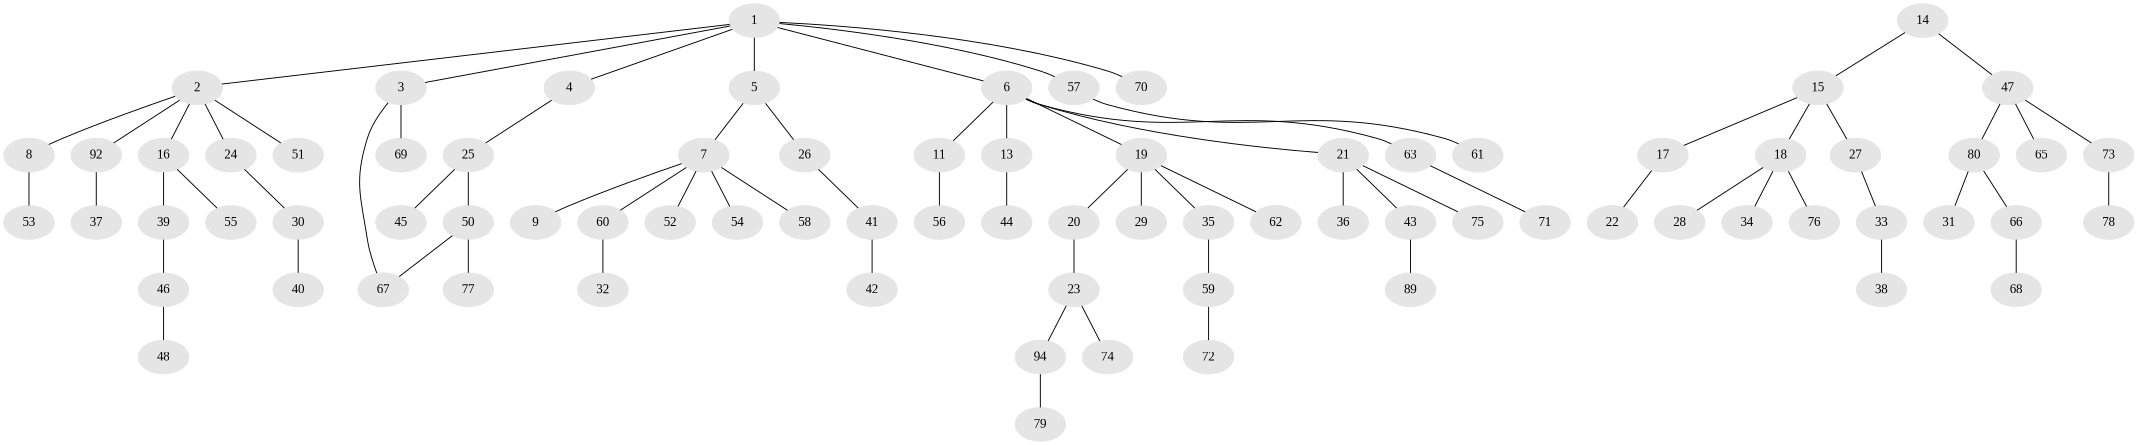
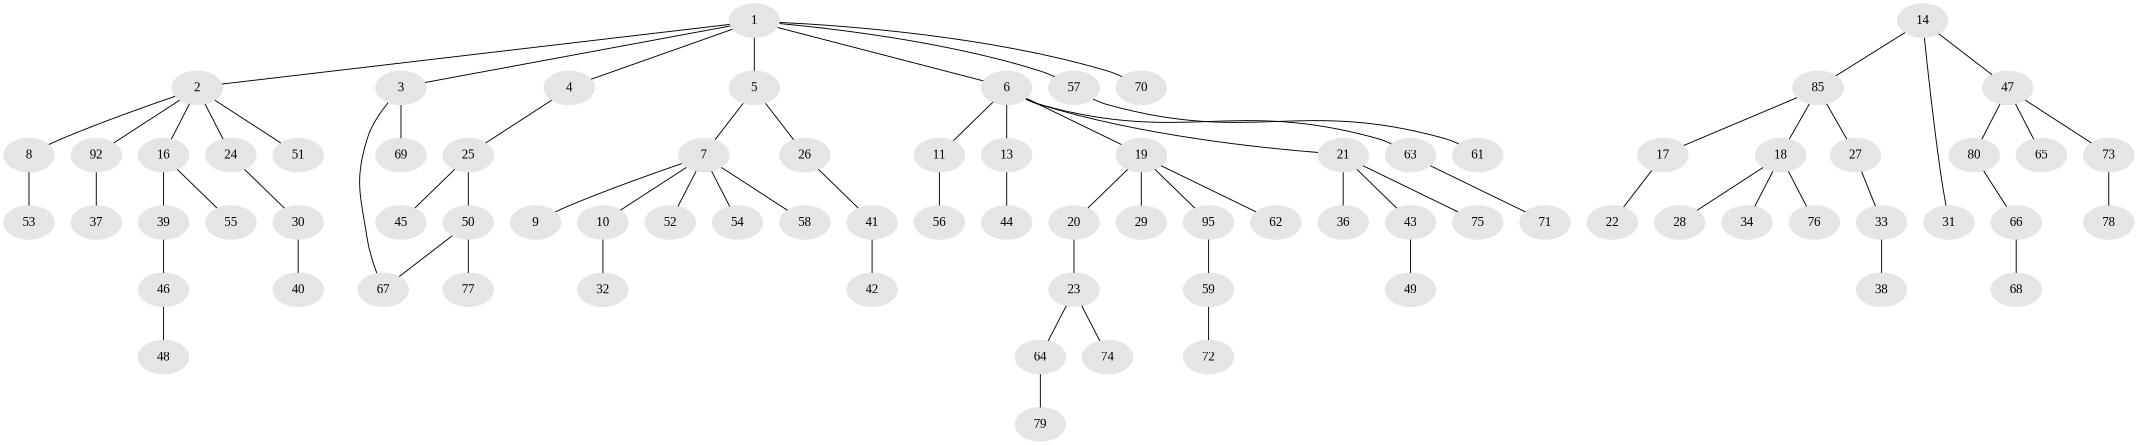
(1818, 88) -> (1818, 88)
(1962, 189) -> (1934, 122)
(603, 222) -> (603, 222)
(1209, 222) -> (1209, 222)
(1410, 290) -> (1410, 290)
(1040, 357) -> (1040, 357)
